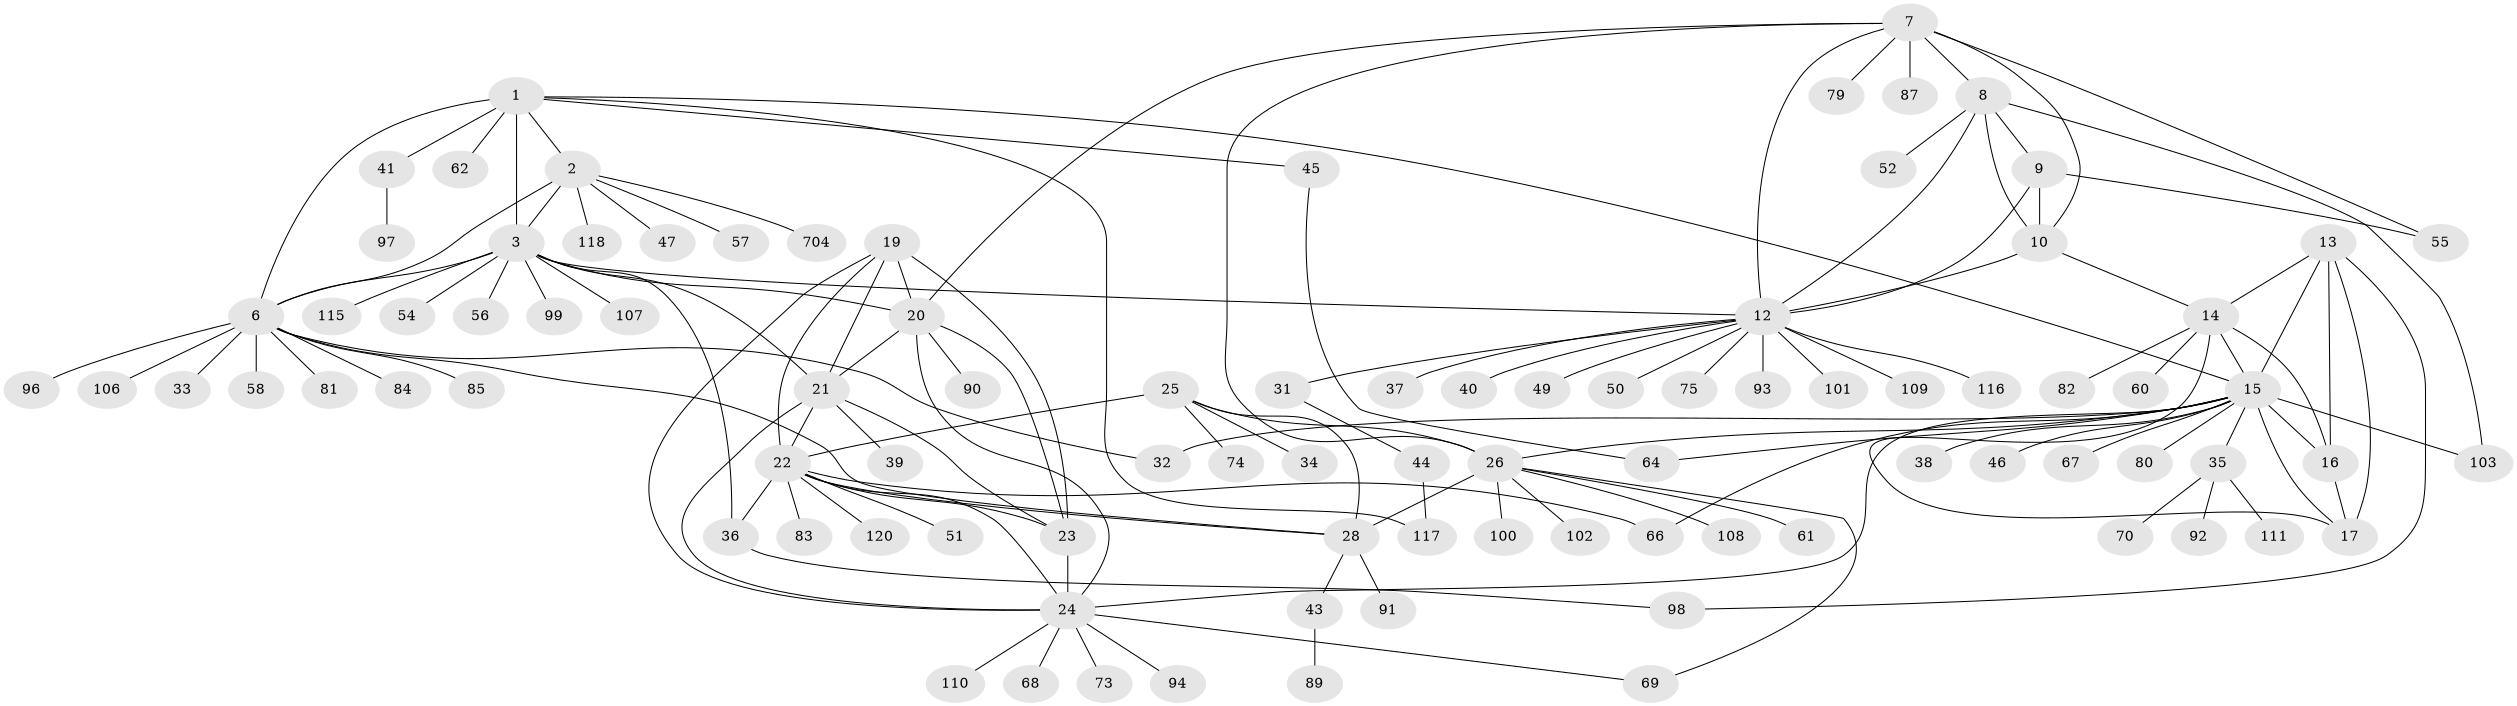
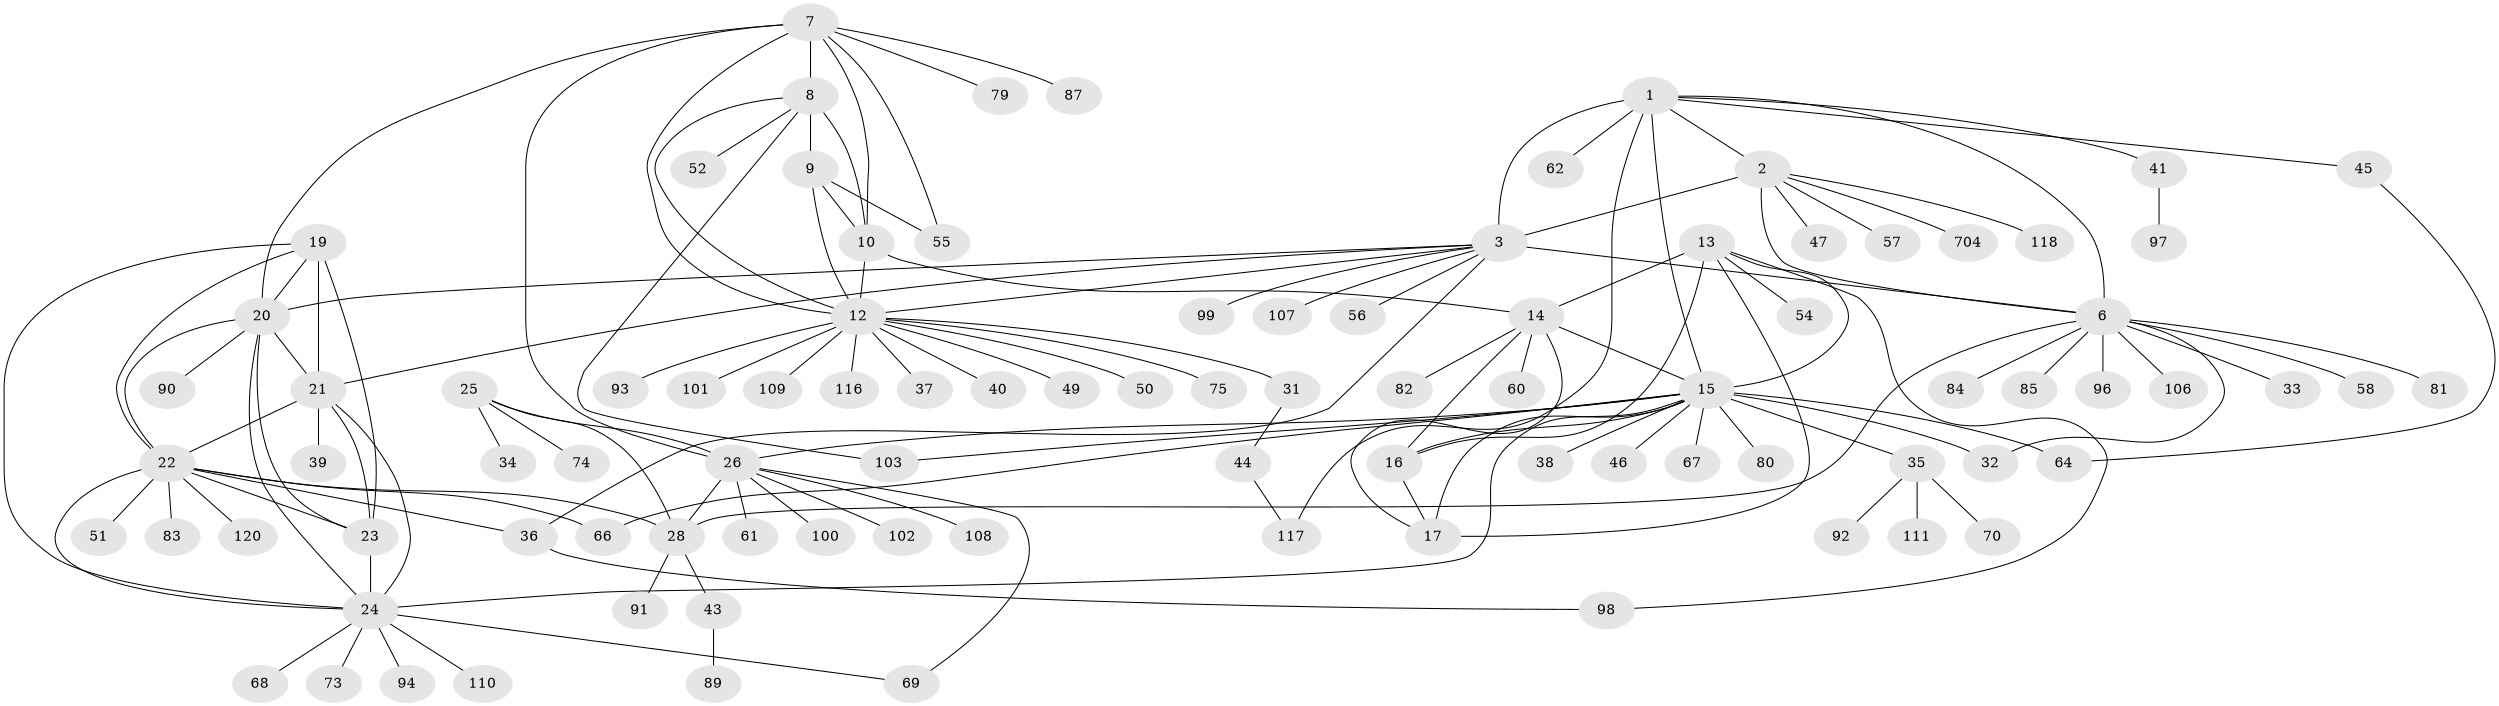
(462, 280) -> (1757, 281)
(332, 316) -> none
(1001, 419) -> (142, 358)
